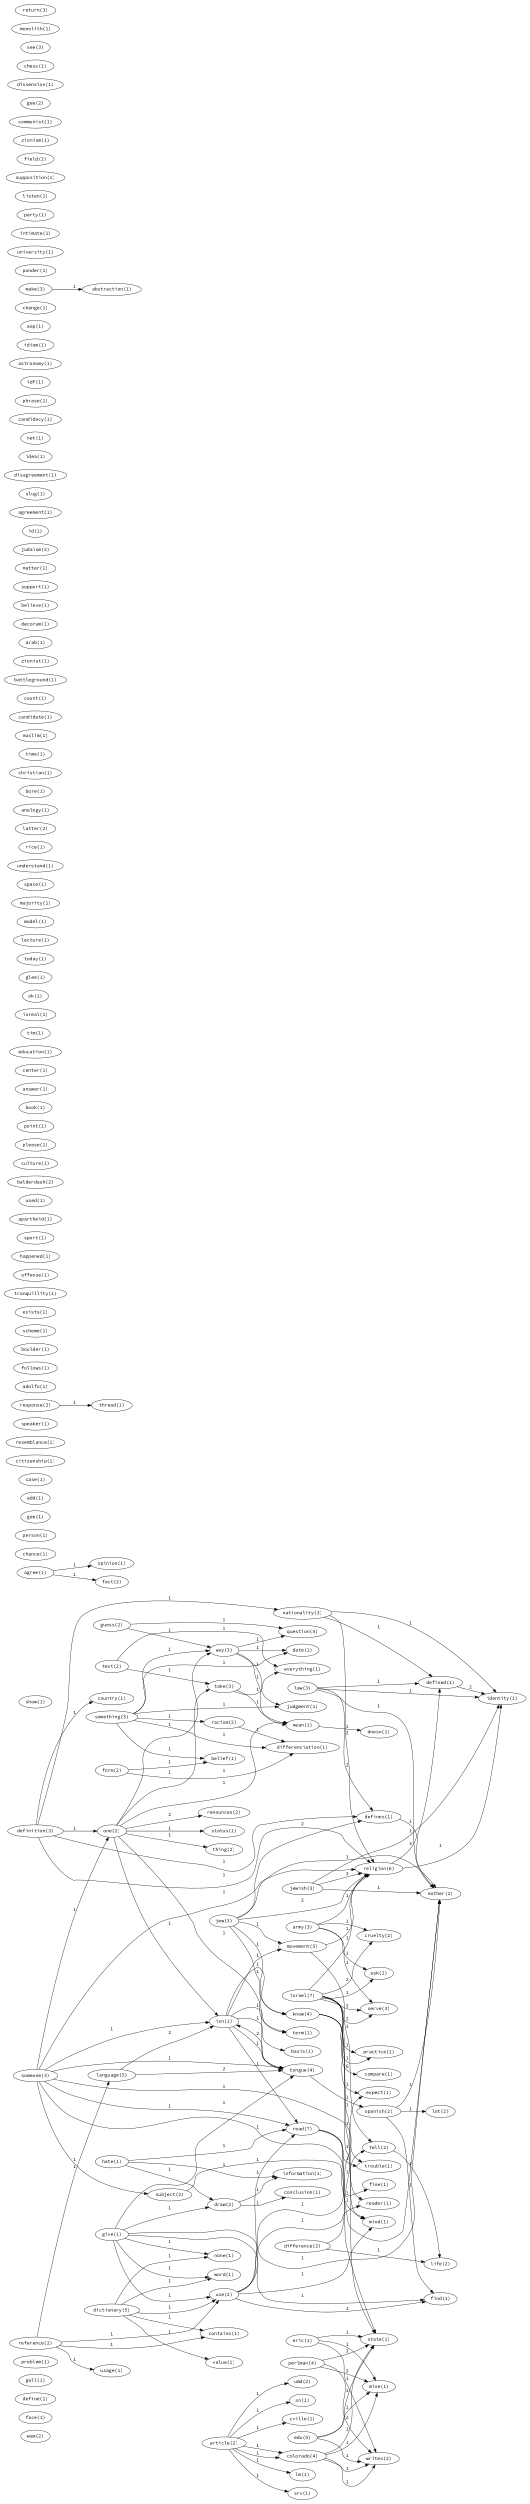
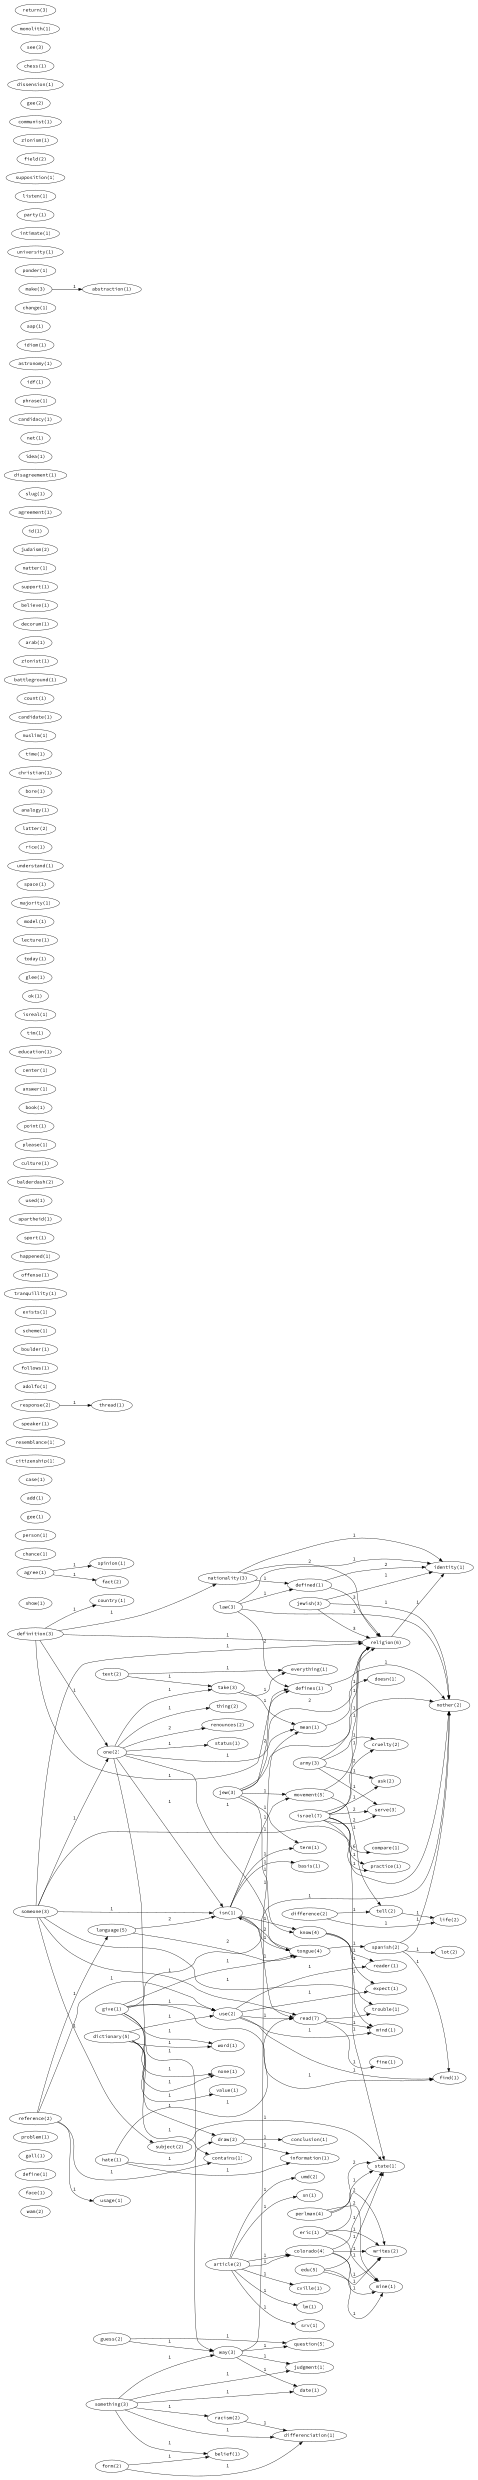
(429, 1784) -> (355, 1602)
(166, 2061) -> none
